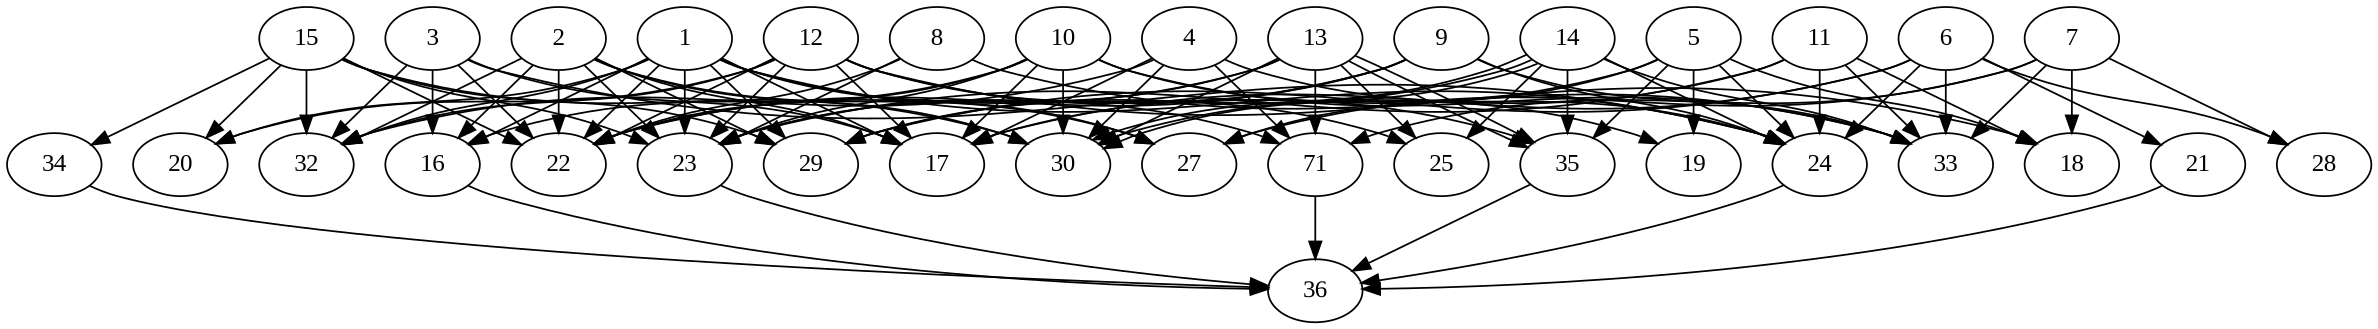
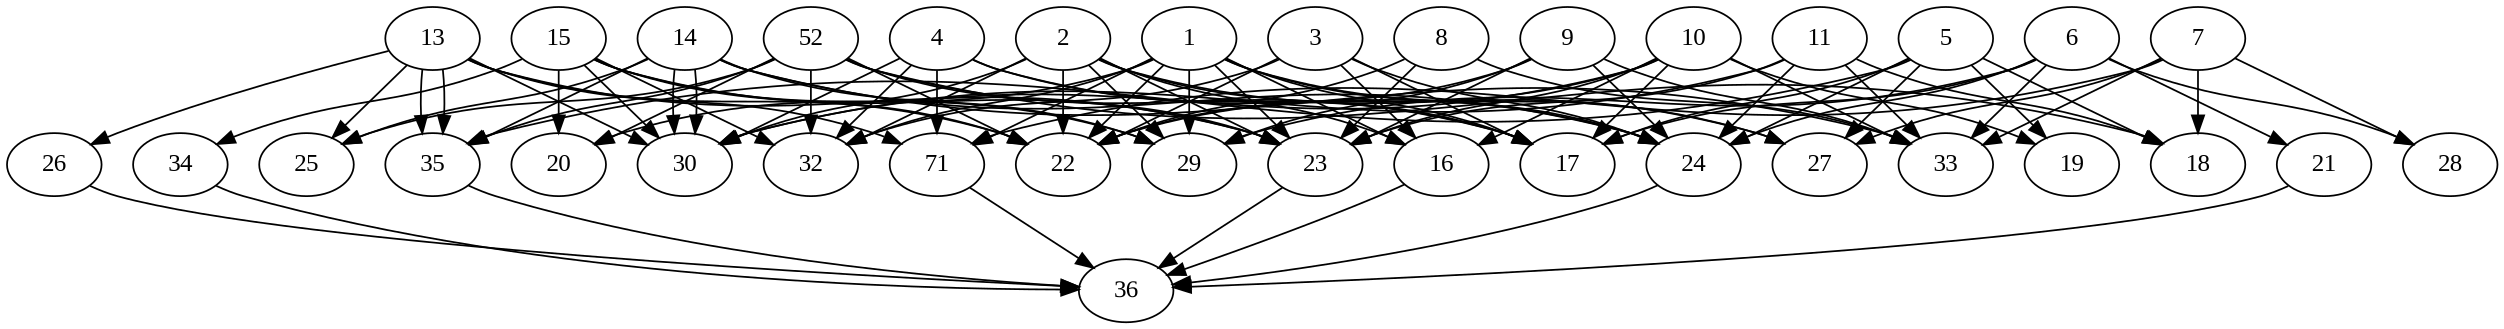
(811, 39) -> (811, 39)
none -> (54, 165)
